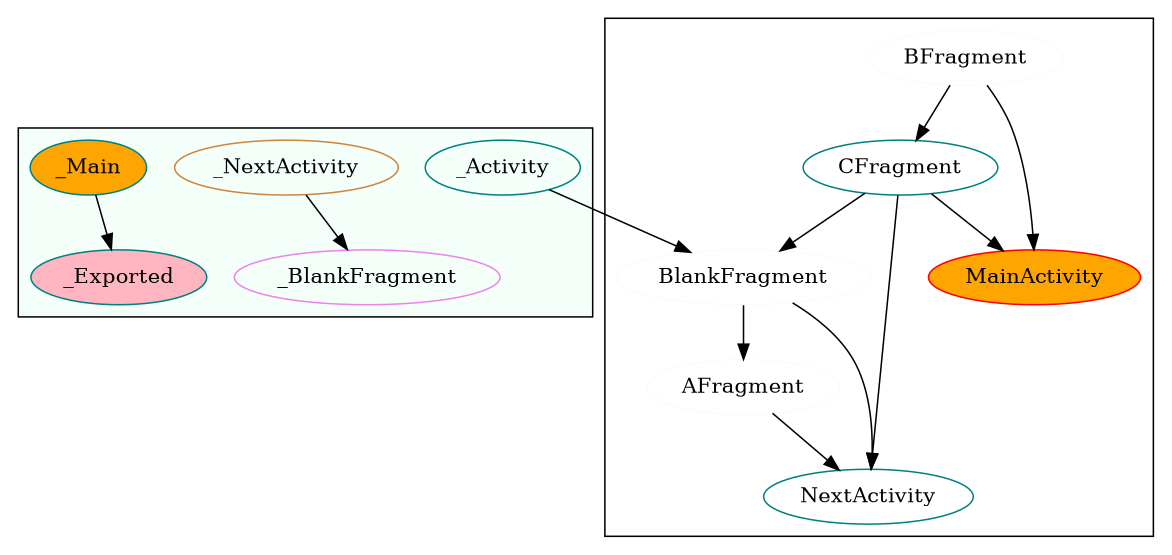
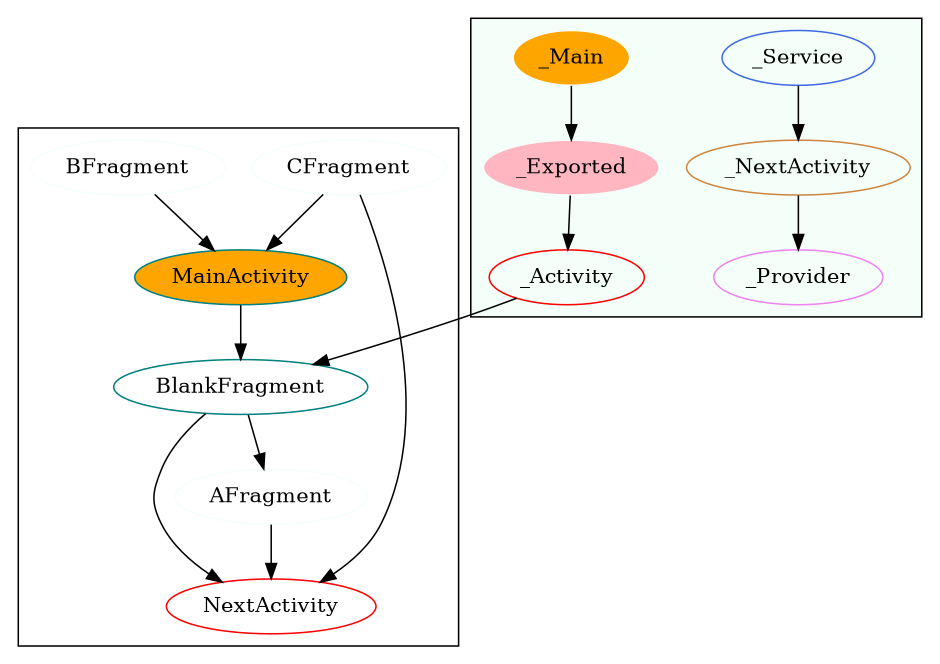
none -> (798, 58)
(937, 106) -> none
(88, 168) -> (571, 58)
(503, 168) -> (567, 277)
(900, 168) -> (349, 168)
none -> (569, 215)
(829, 218) -> (241, 325)
(119, 277) -> (571, 168)
(367, 277) -> (798, 277)
(744, 277) -> (241, 387)
(1035, 277) -> (241, 277)
(868, 497) -> (271, 606)
